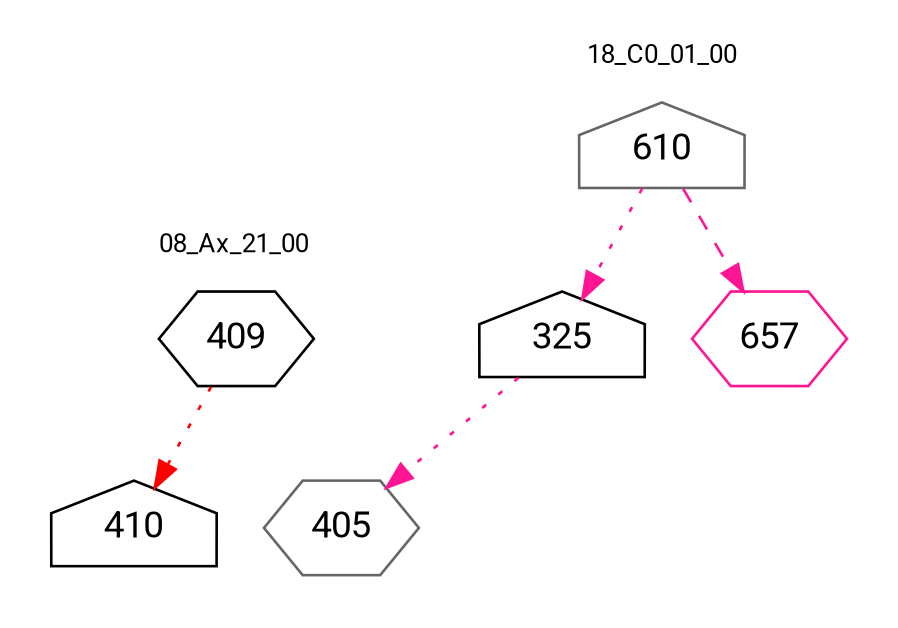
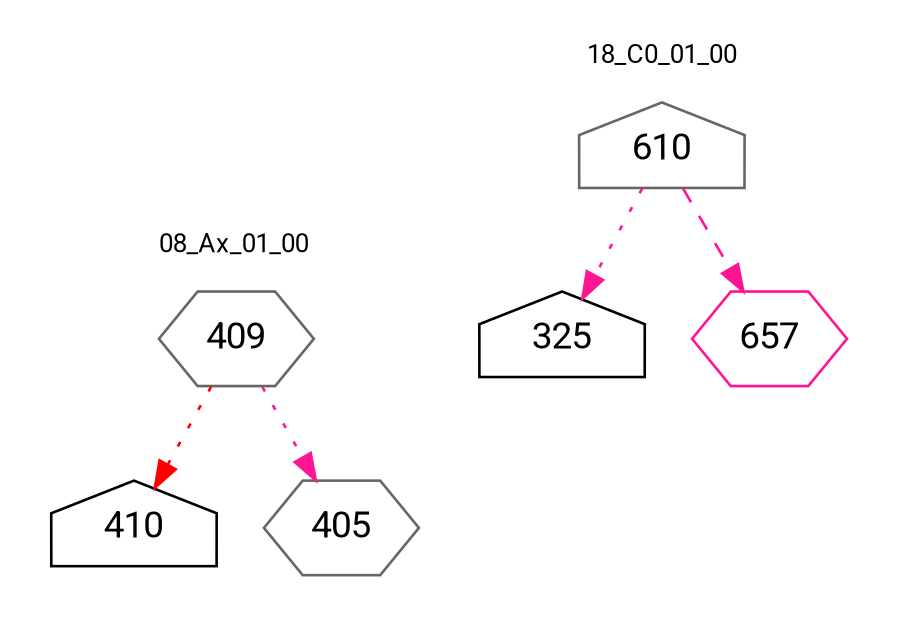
(235, 246) -> (235, 246)
(236, 339) -> (236, 339)
(463, 424) -> (282, 422)
